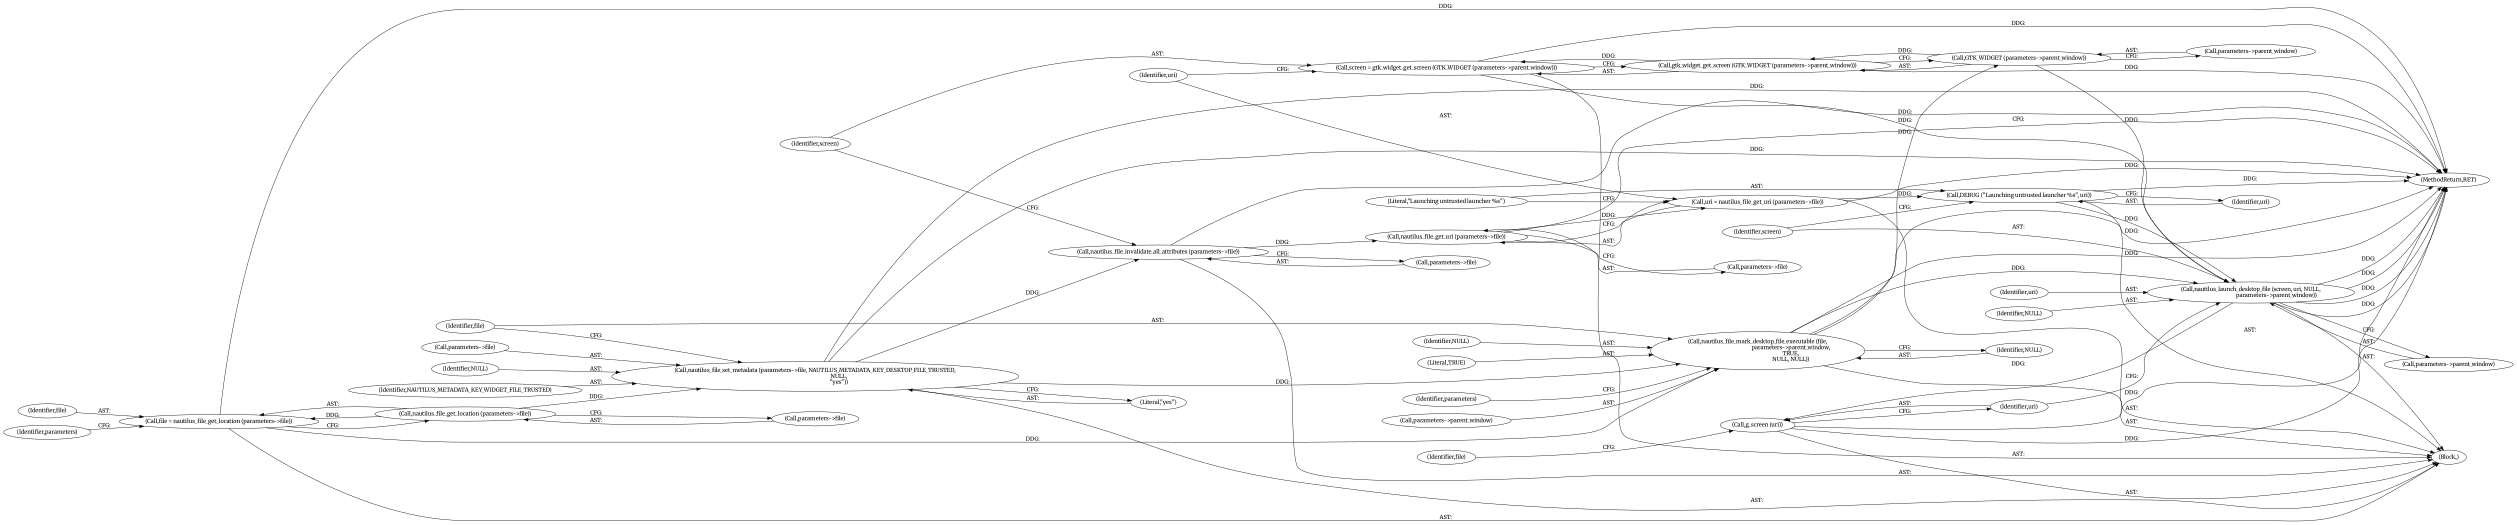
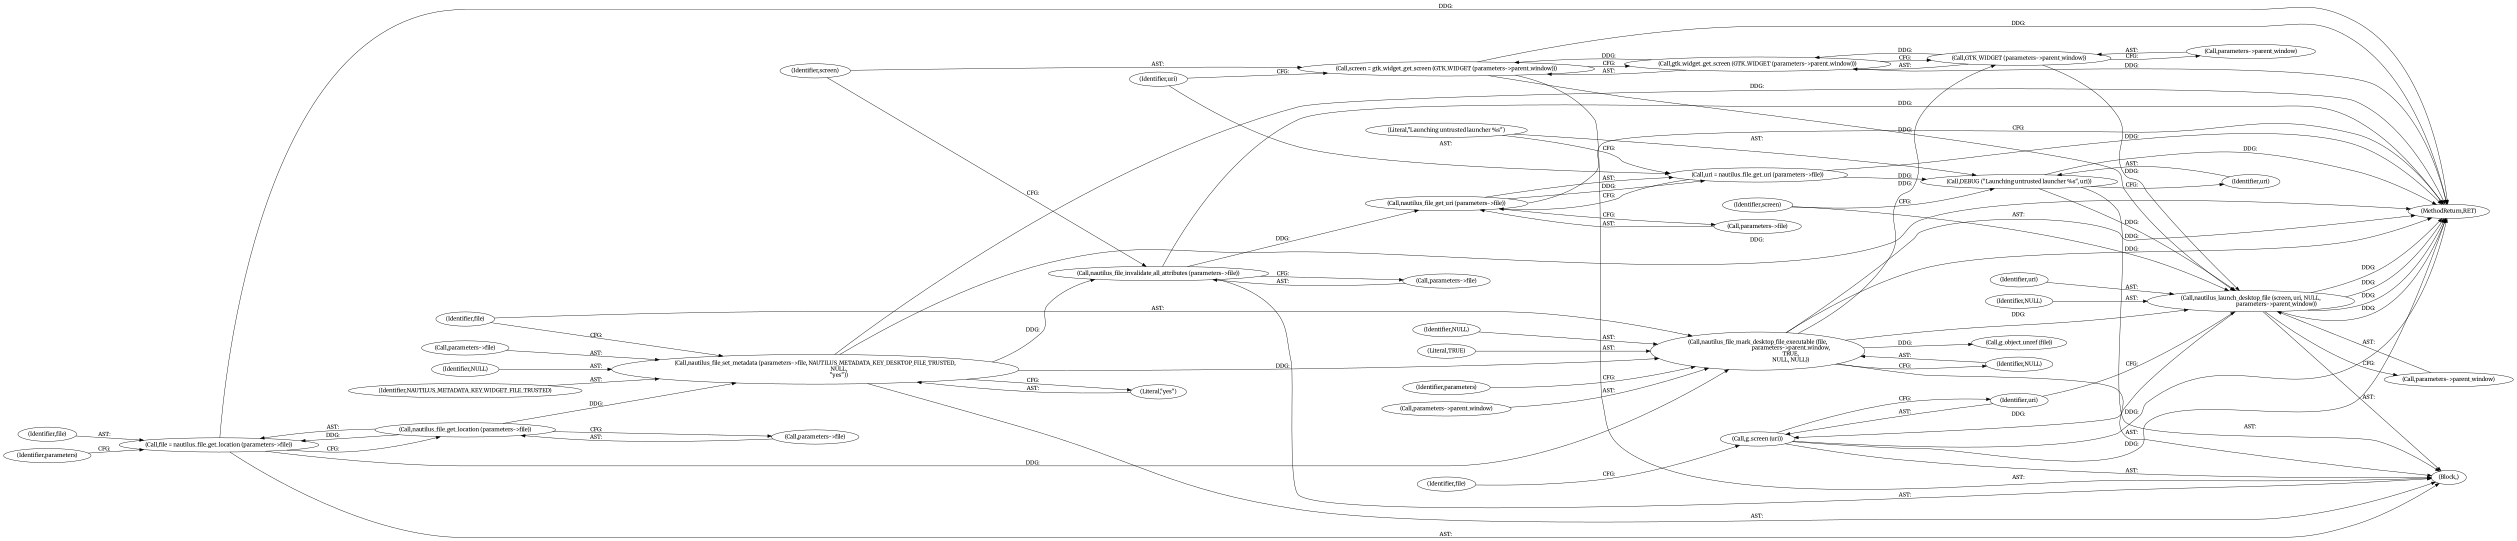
none -> (2019, 343)
(2121, 347) -> none
